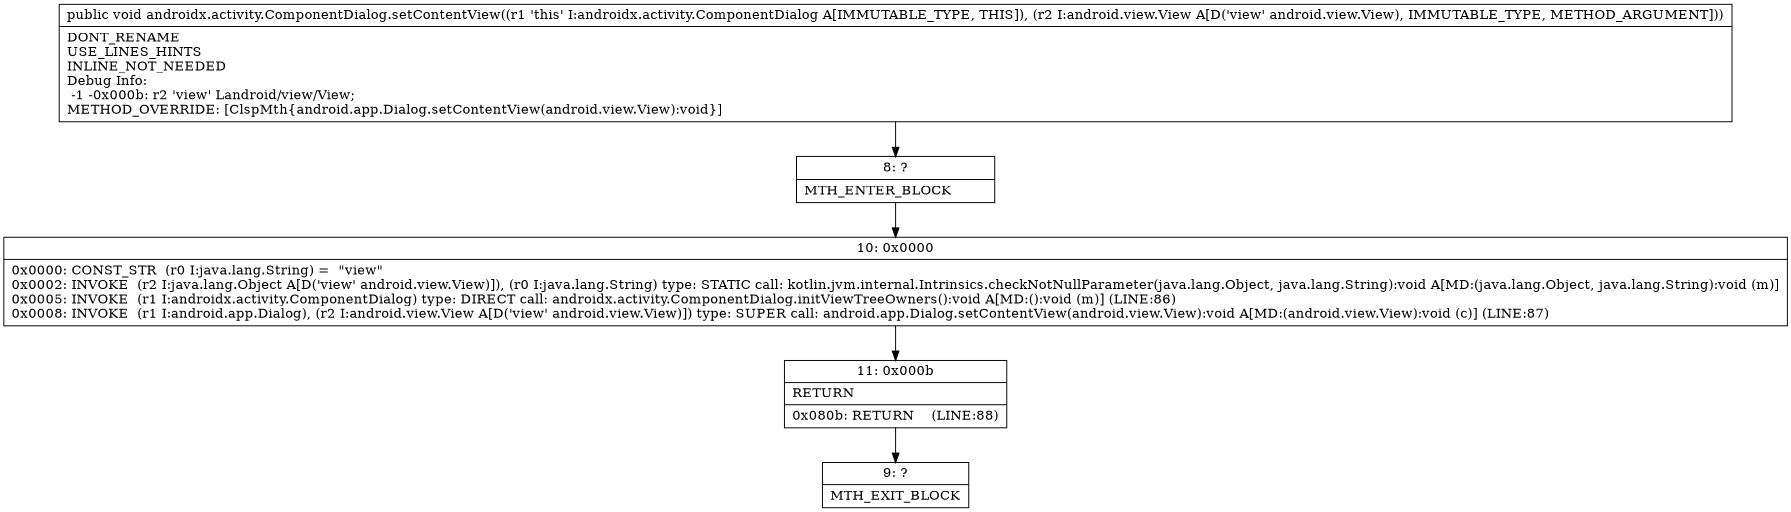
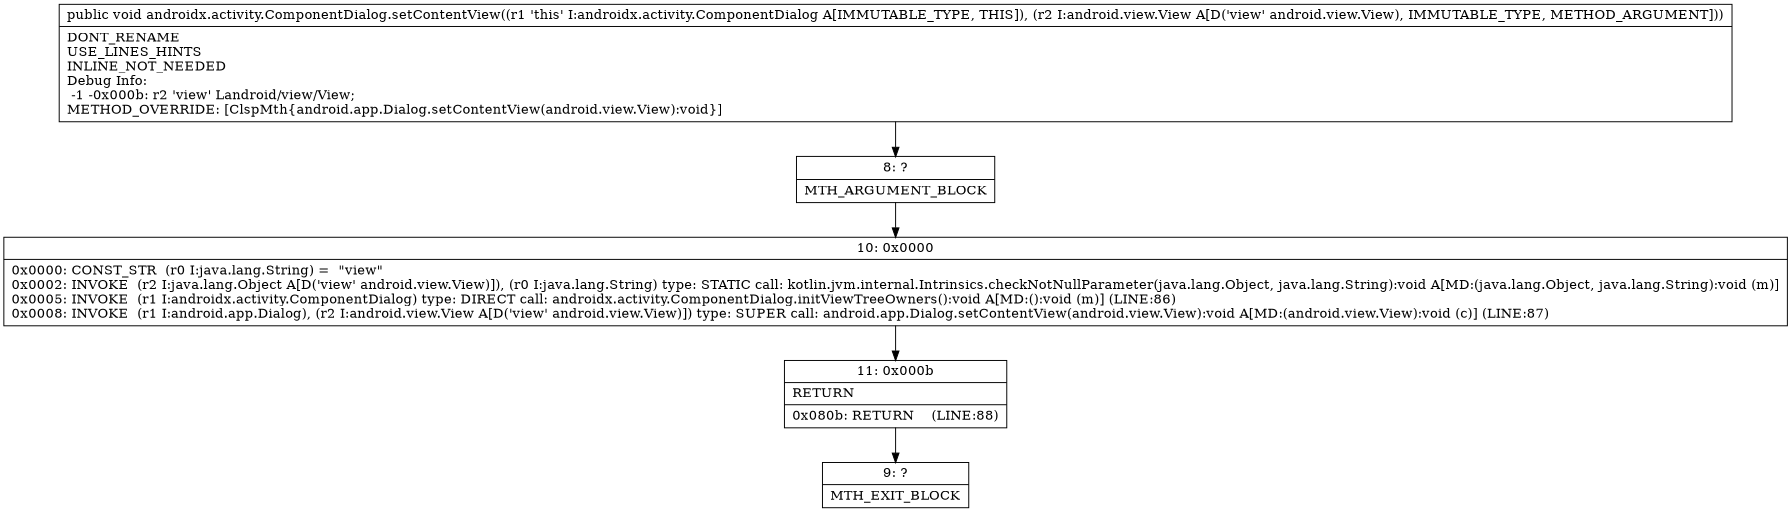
(878, 191) -> (896, 191)
